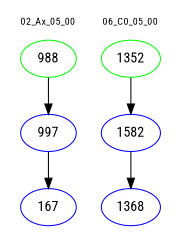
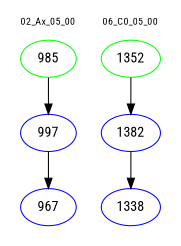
(48, 59) -> (48, 59)
(131, 133) -> (131, 133)
(48, 207) -> (48, 207)
(131, 207) -> (131, 207)
